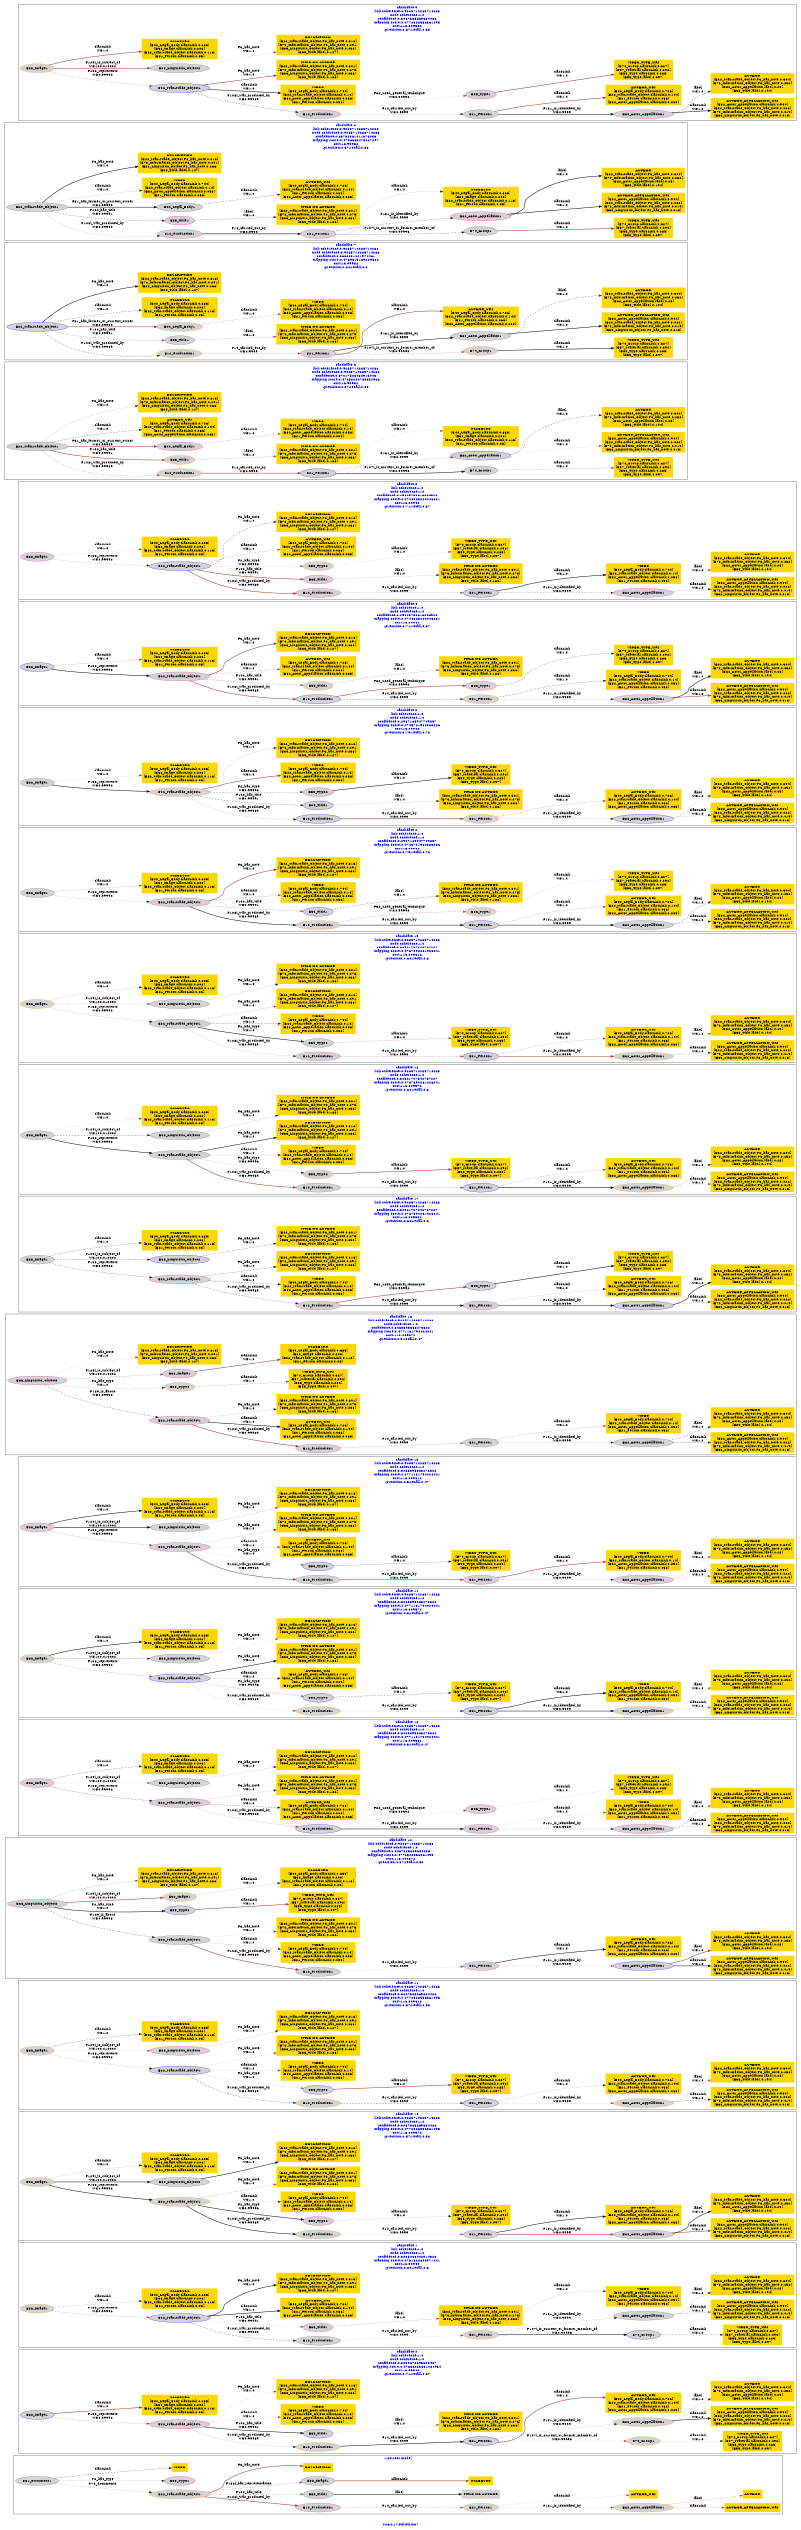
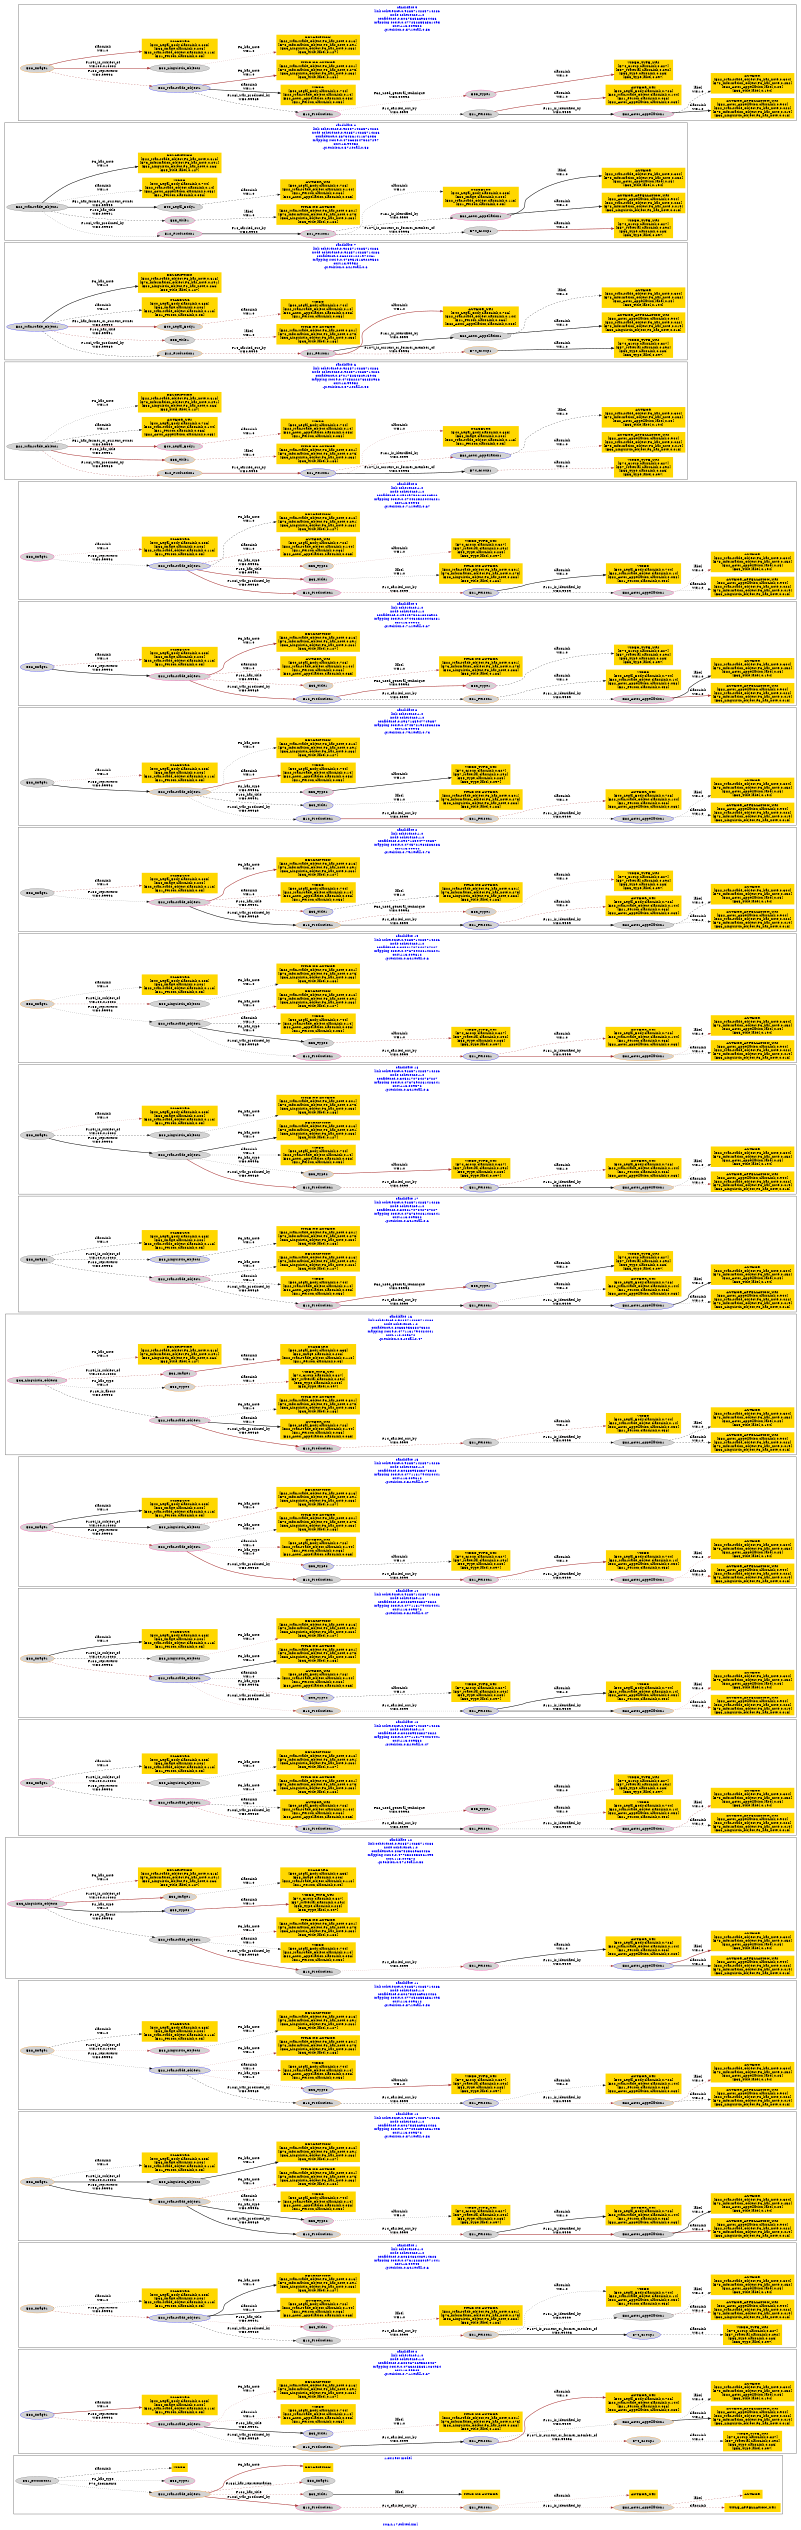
(481, 2481) -> none
(481, 2494) -> (481, 2494)
(753, 2508) -> (753, 2508)
